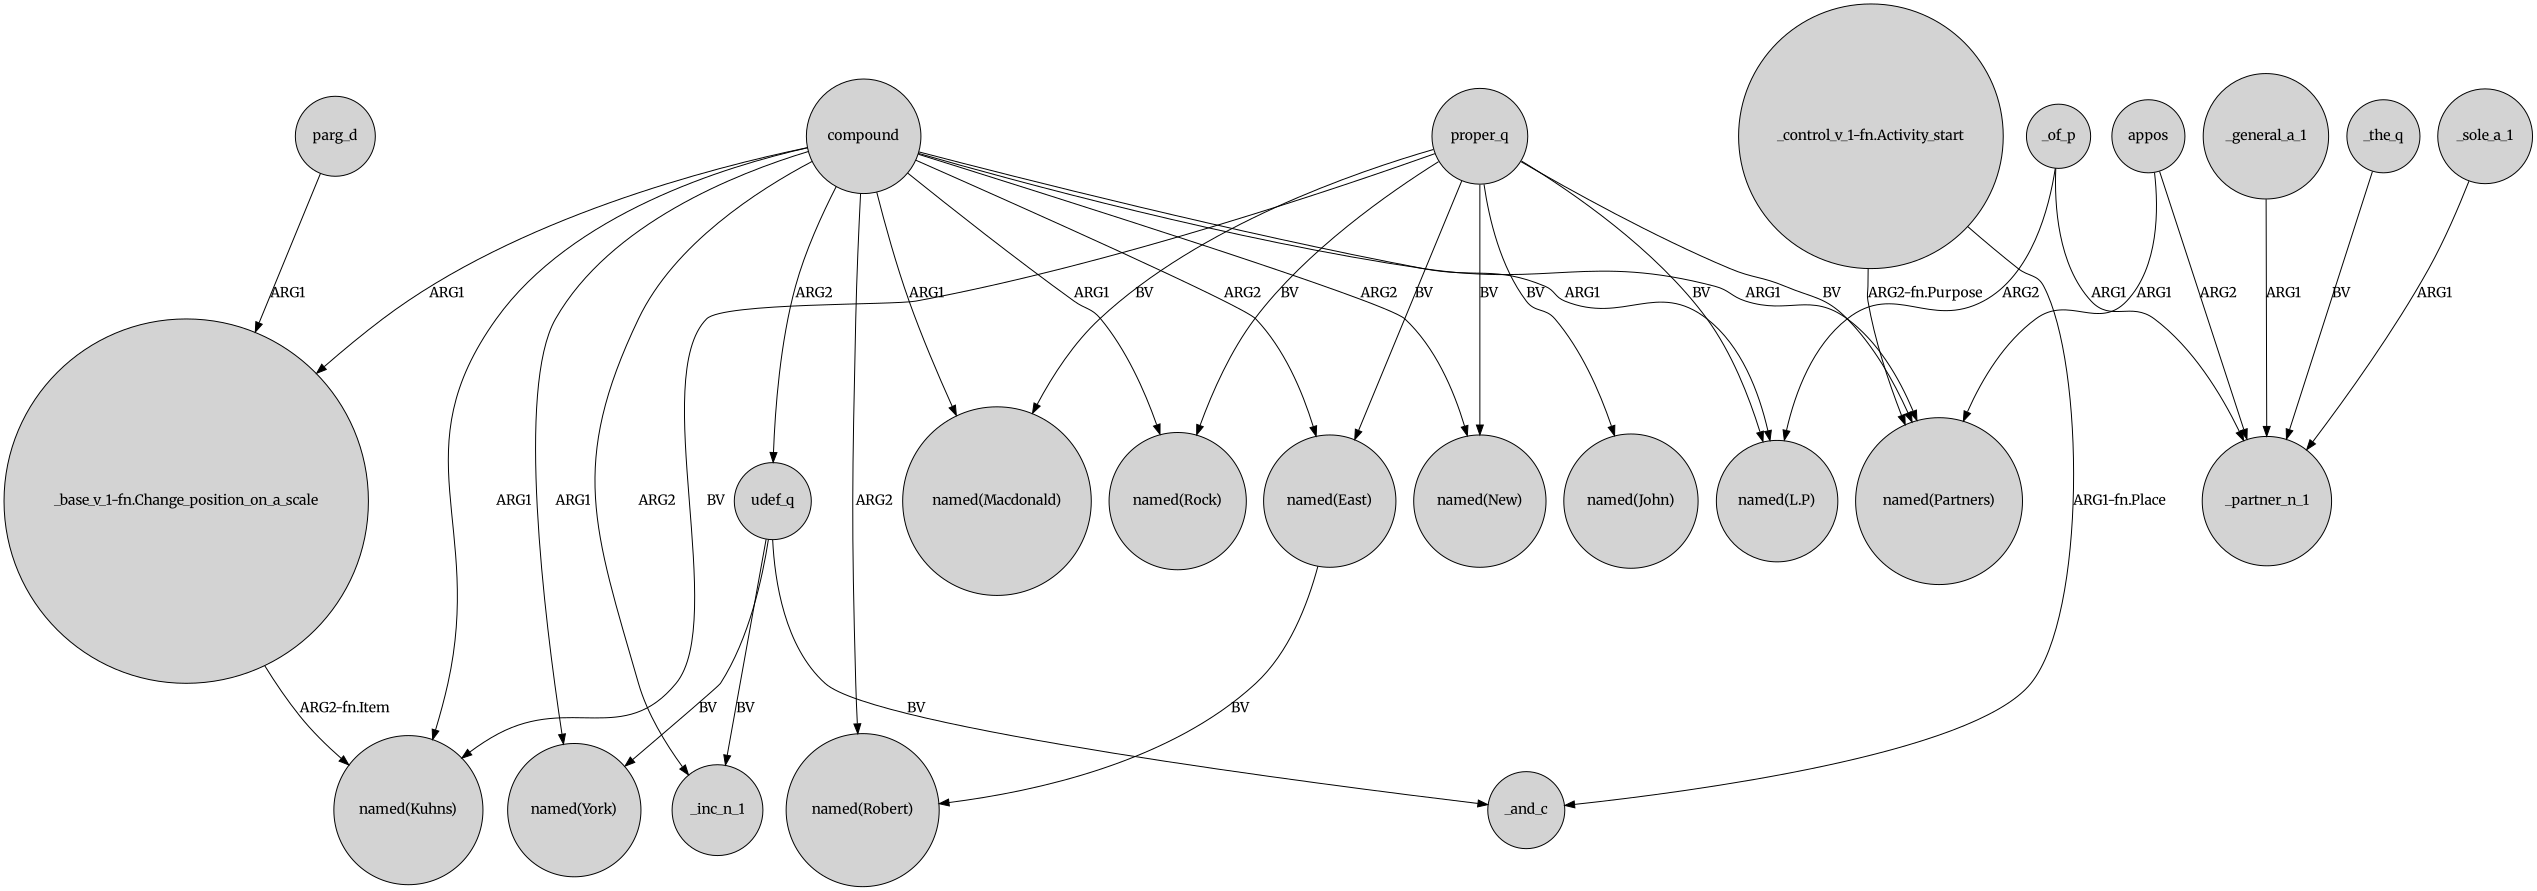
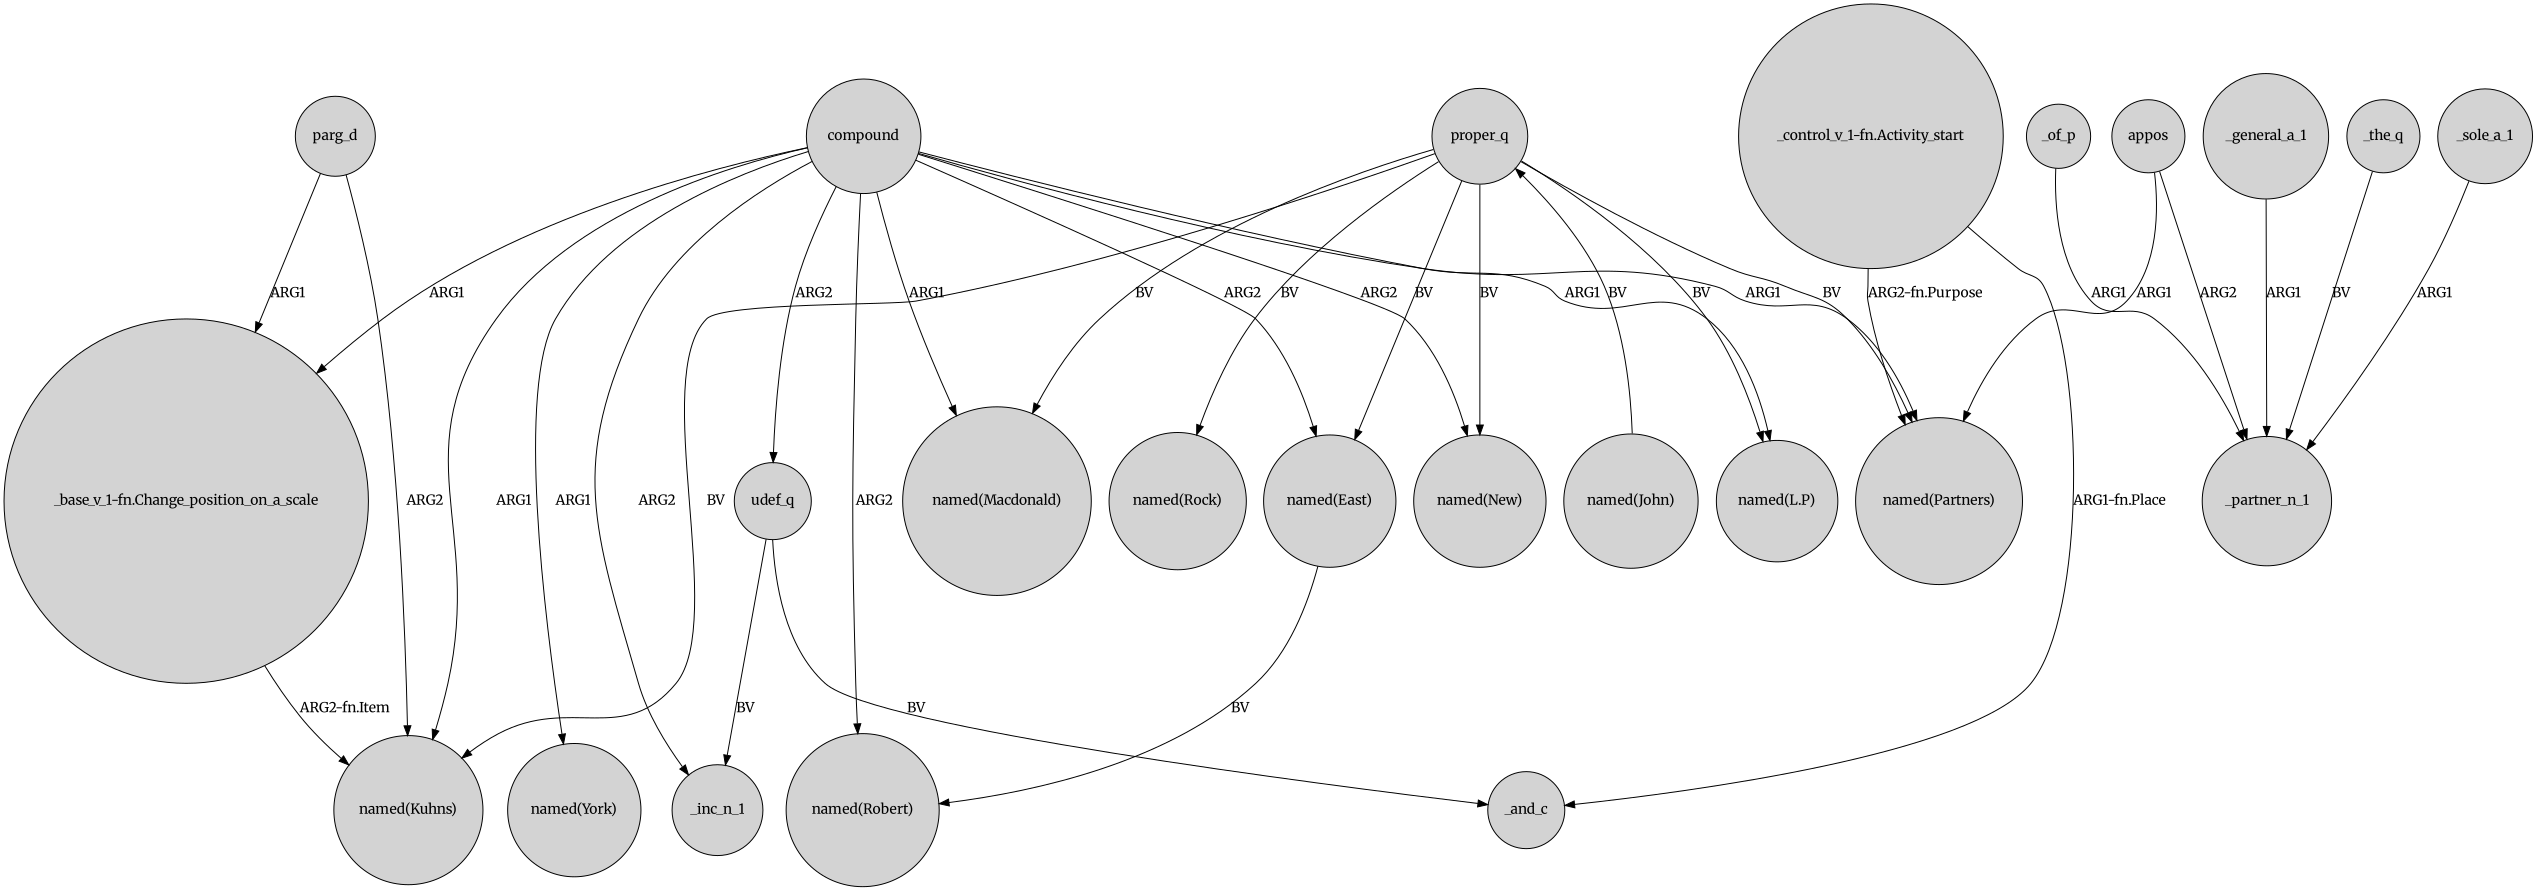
(1051, 284) -> none
(1928, 309) -> none
(1539, 310) -> (1607, 292)
none -> (393, 448)
(730, 668) -> none
